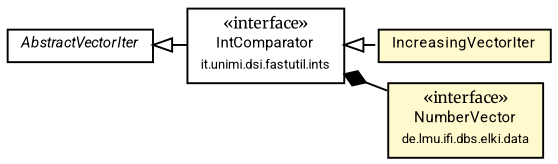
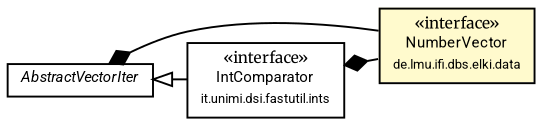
none -> (253, 24)
(465, 45) -> none
